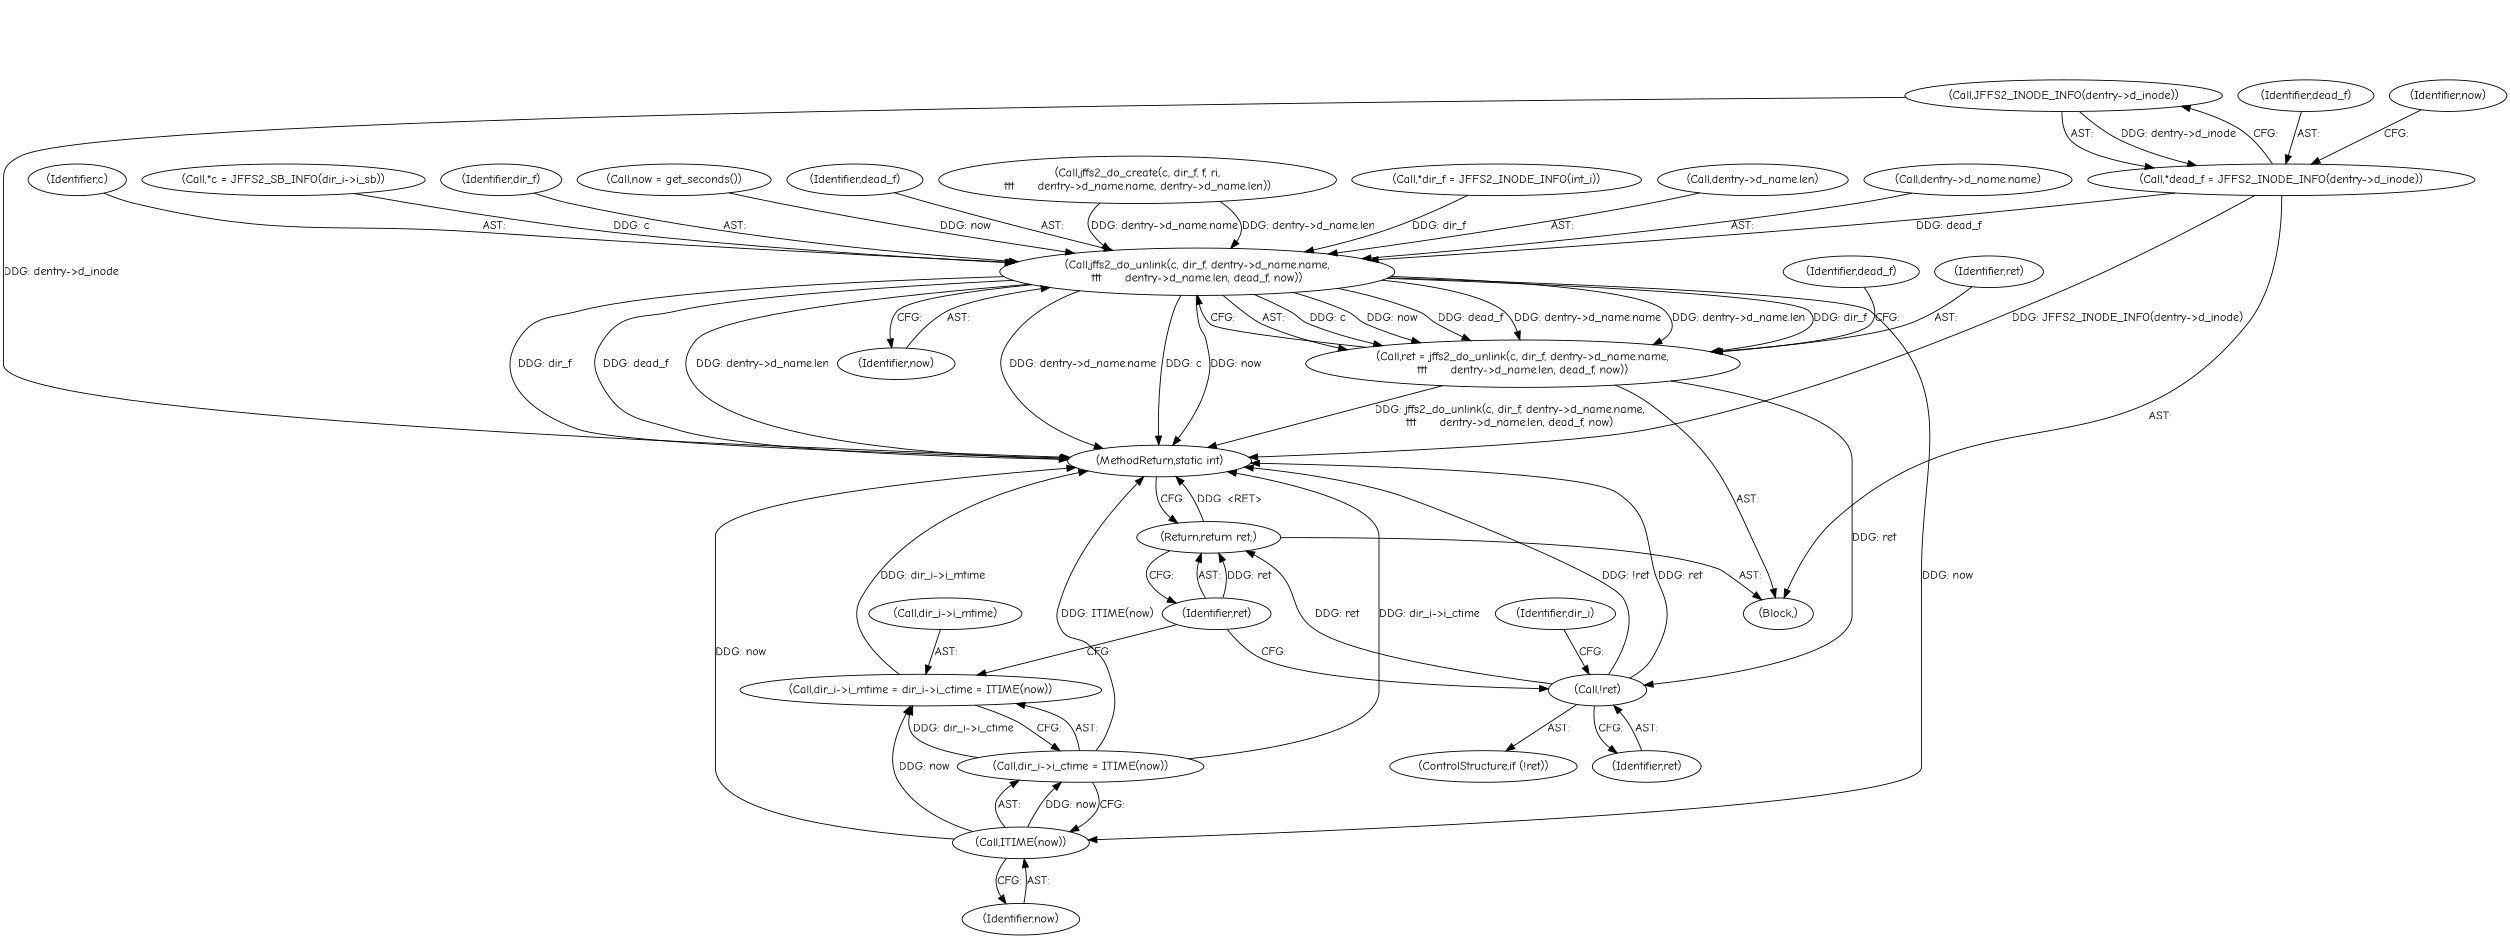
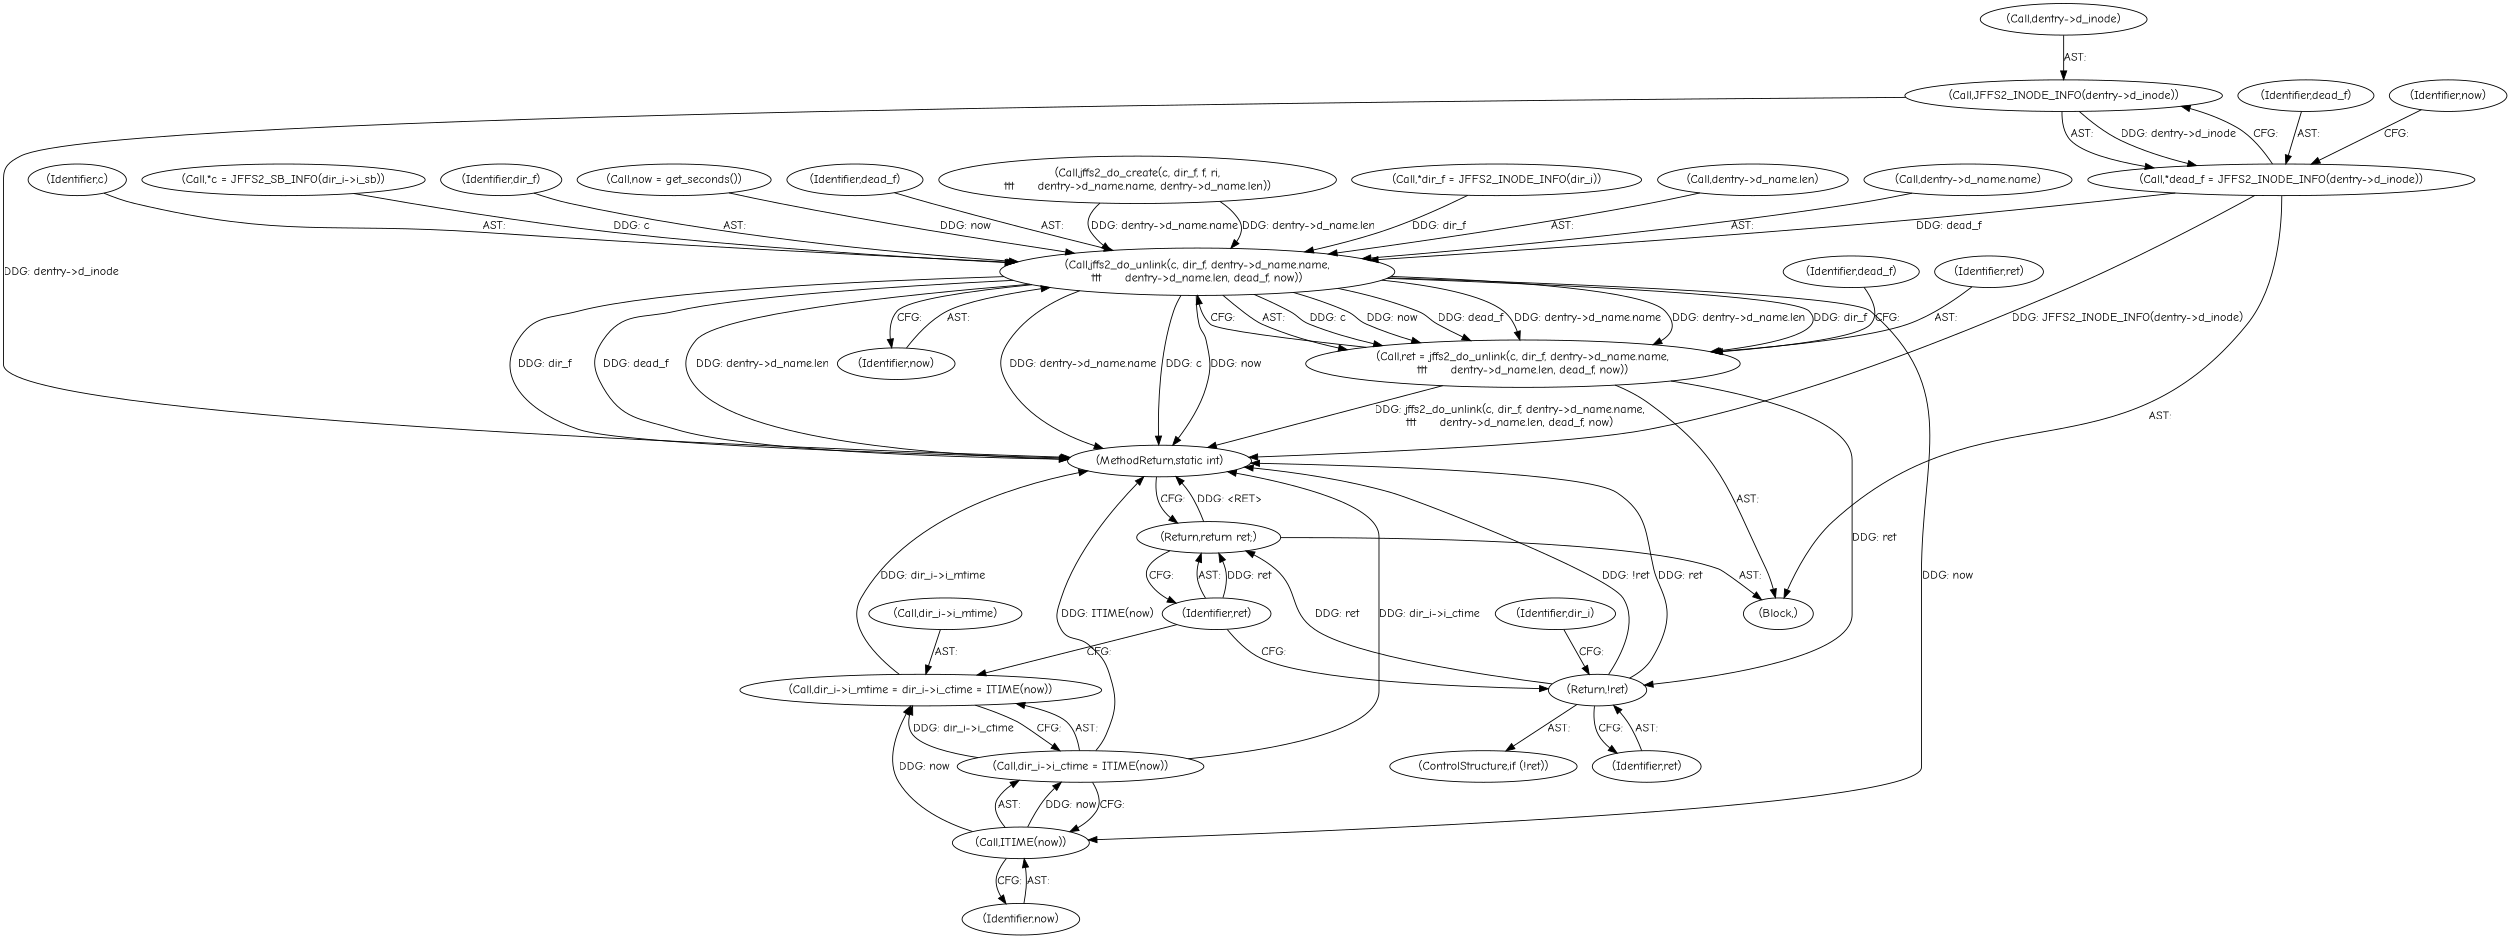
none -> (2064, 19)
(1497, 180) -> (1497, 180)
(715, 600) -> none
(1598, 690) -> (1598, 690)
